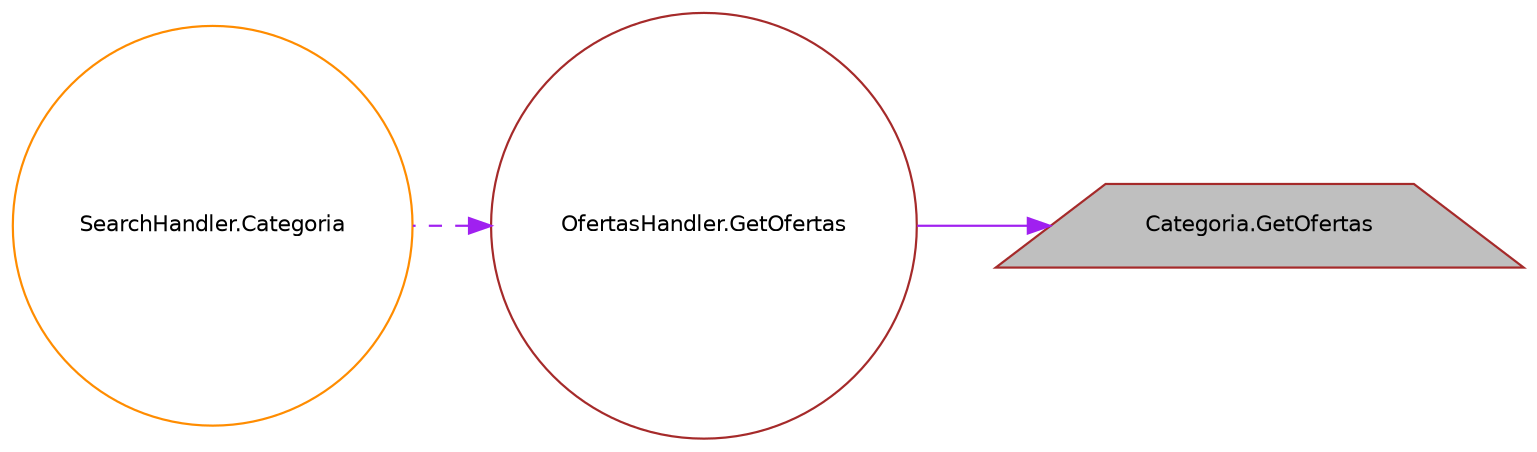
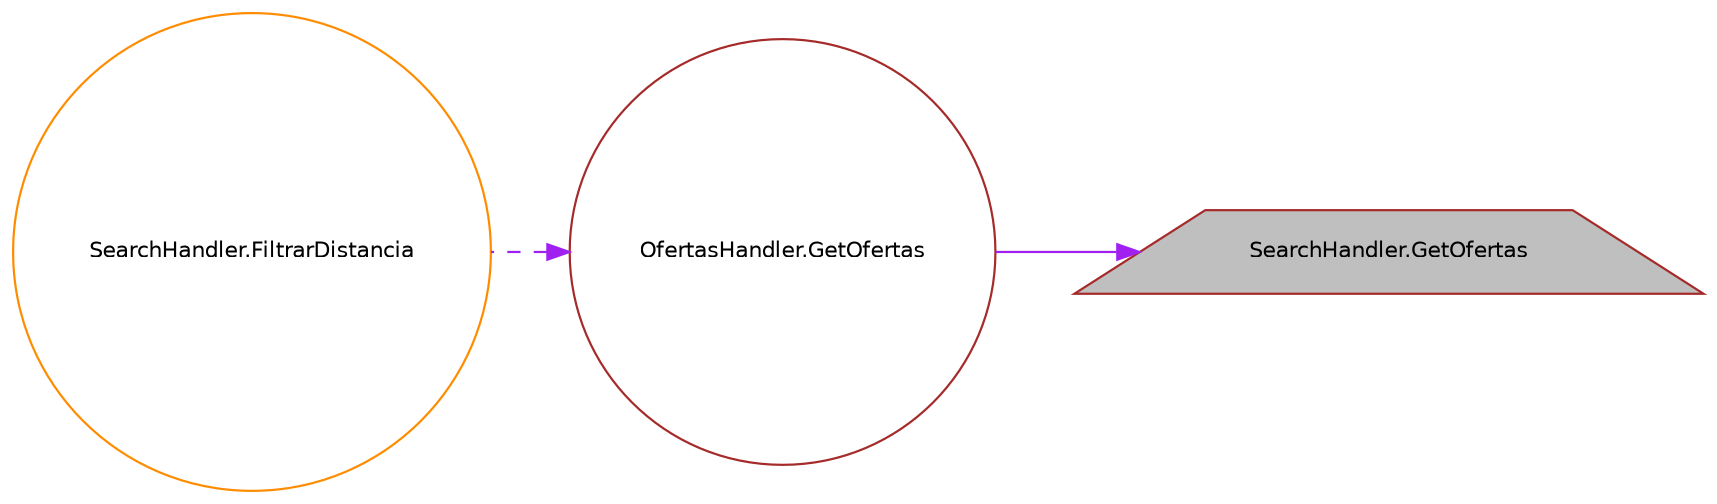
(213, 226) -> (252, 252)
(1260, 226) -> (1389, 252)
